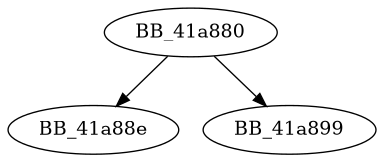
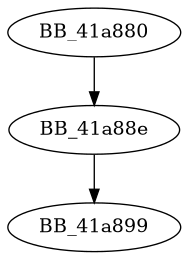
(235, 76) -> (94, 172)
